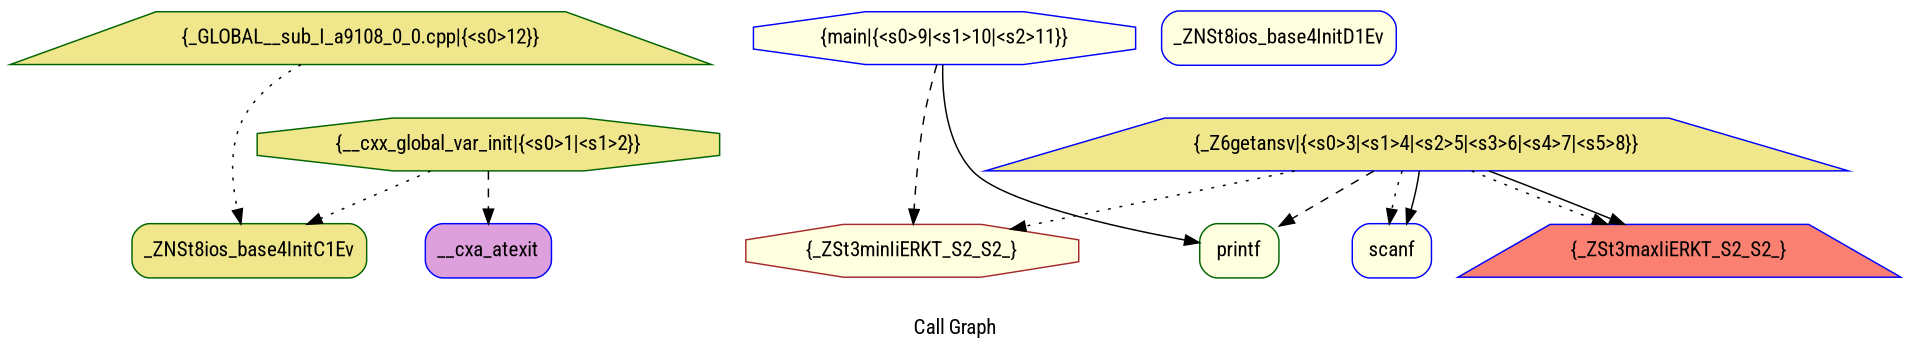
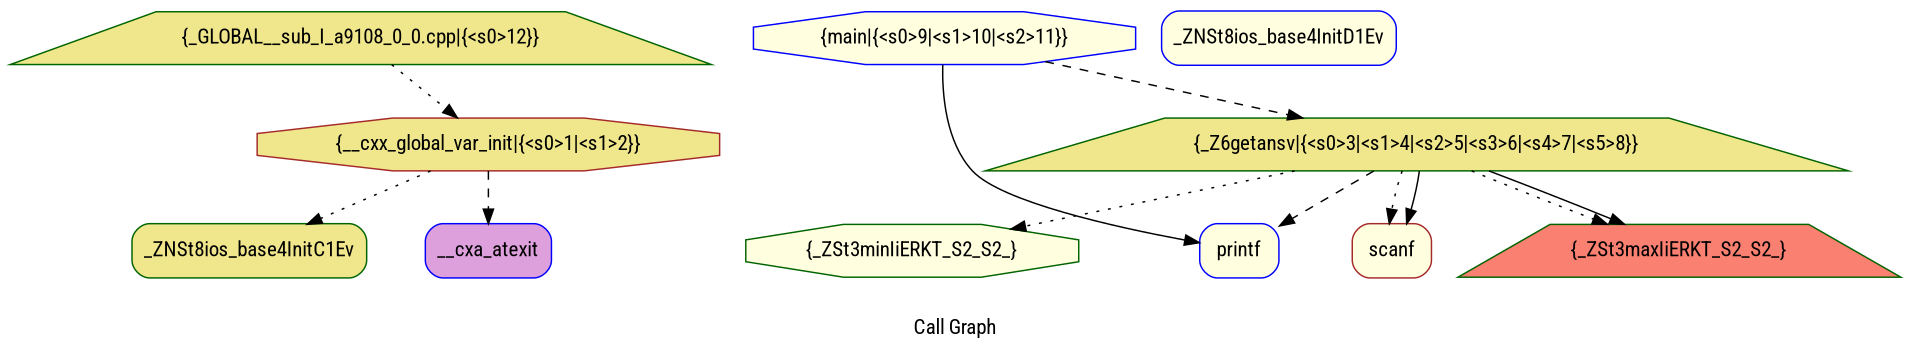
(241, 124) -> (419, 86)
(921, 136) -> (1167, 88)
(488, 144) -> (488, 144)
(1417, 144) -> (1417, 144)
(912, 251) -> (912, 251)
(1239, 251) -> (1239, 251)
(1392, 251) -> (1392, 251)
(1679, 251) -> (1679, 251)
